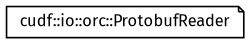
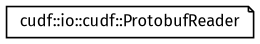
(125, 22) -> (130, 22)
